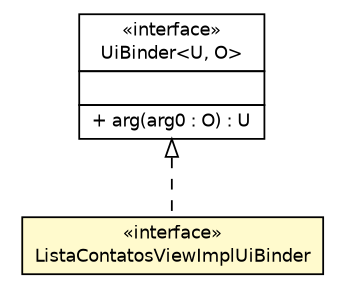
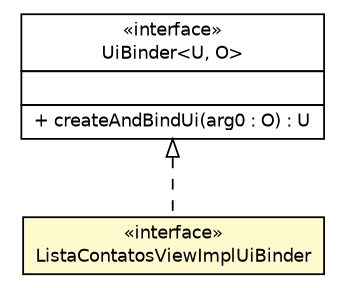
(172, 121) -> (173, 121)
